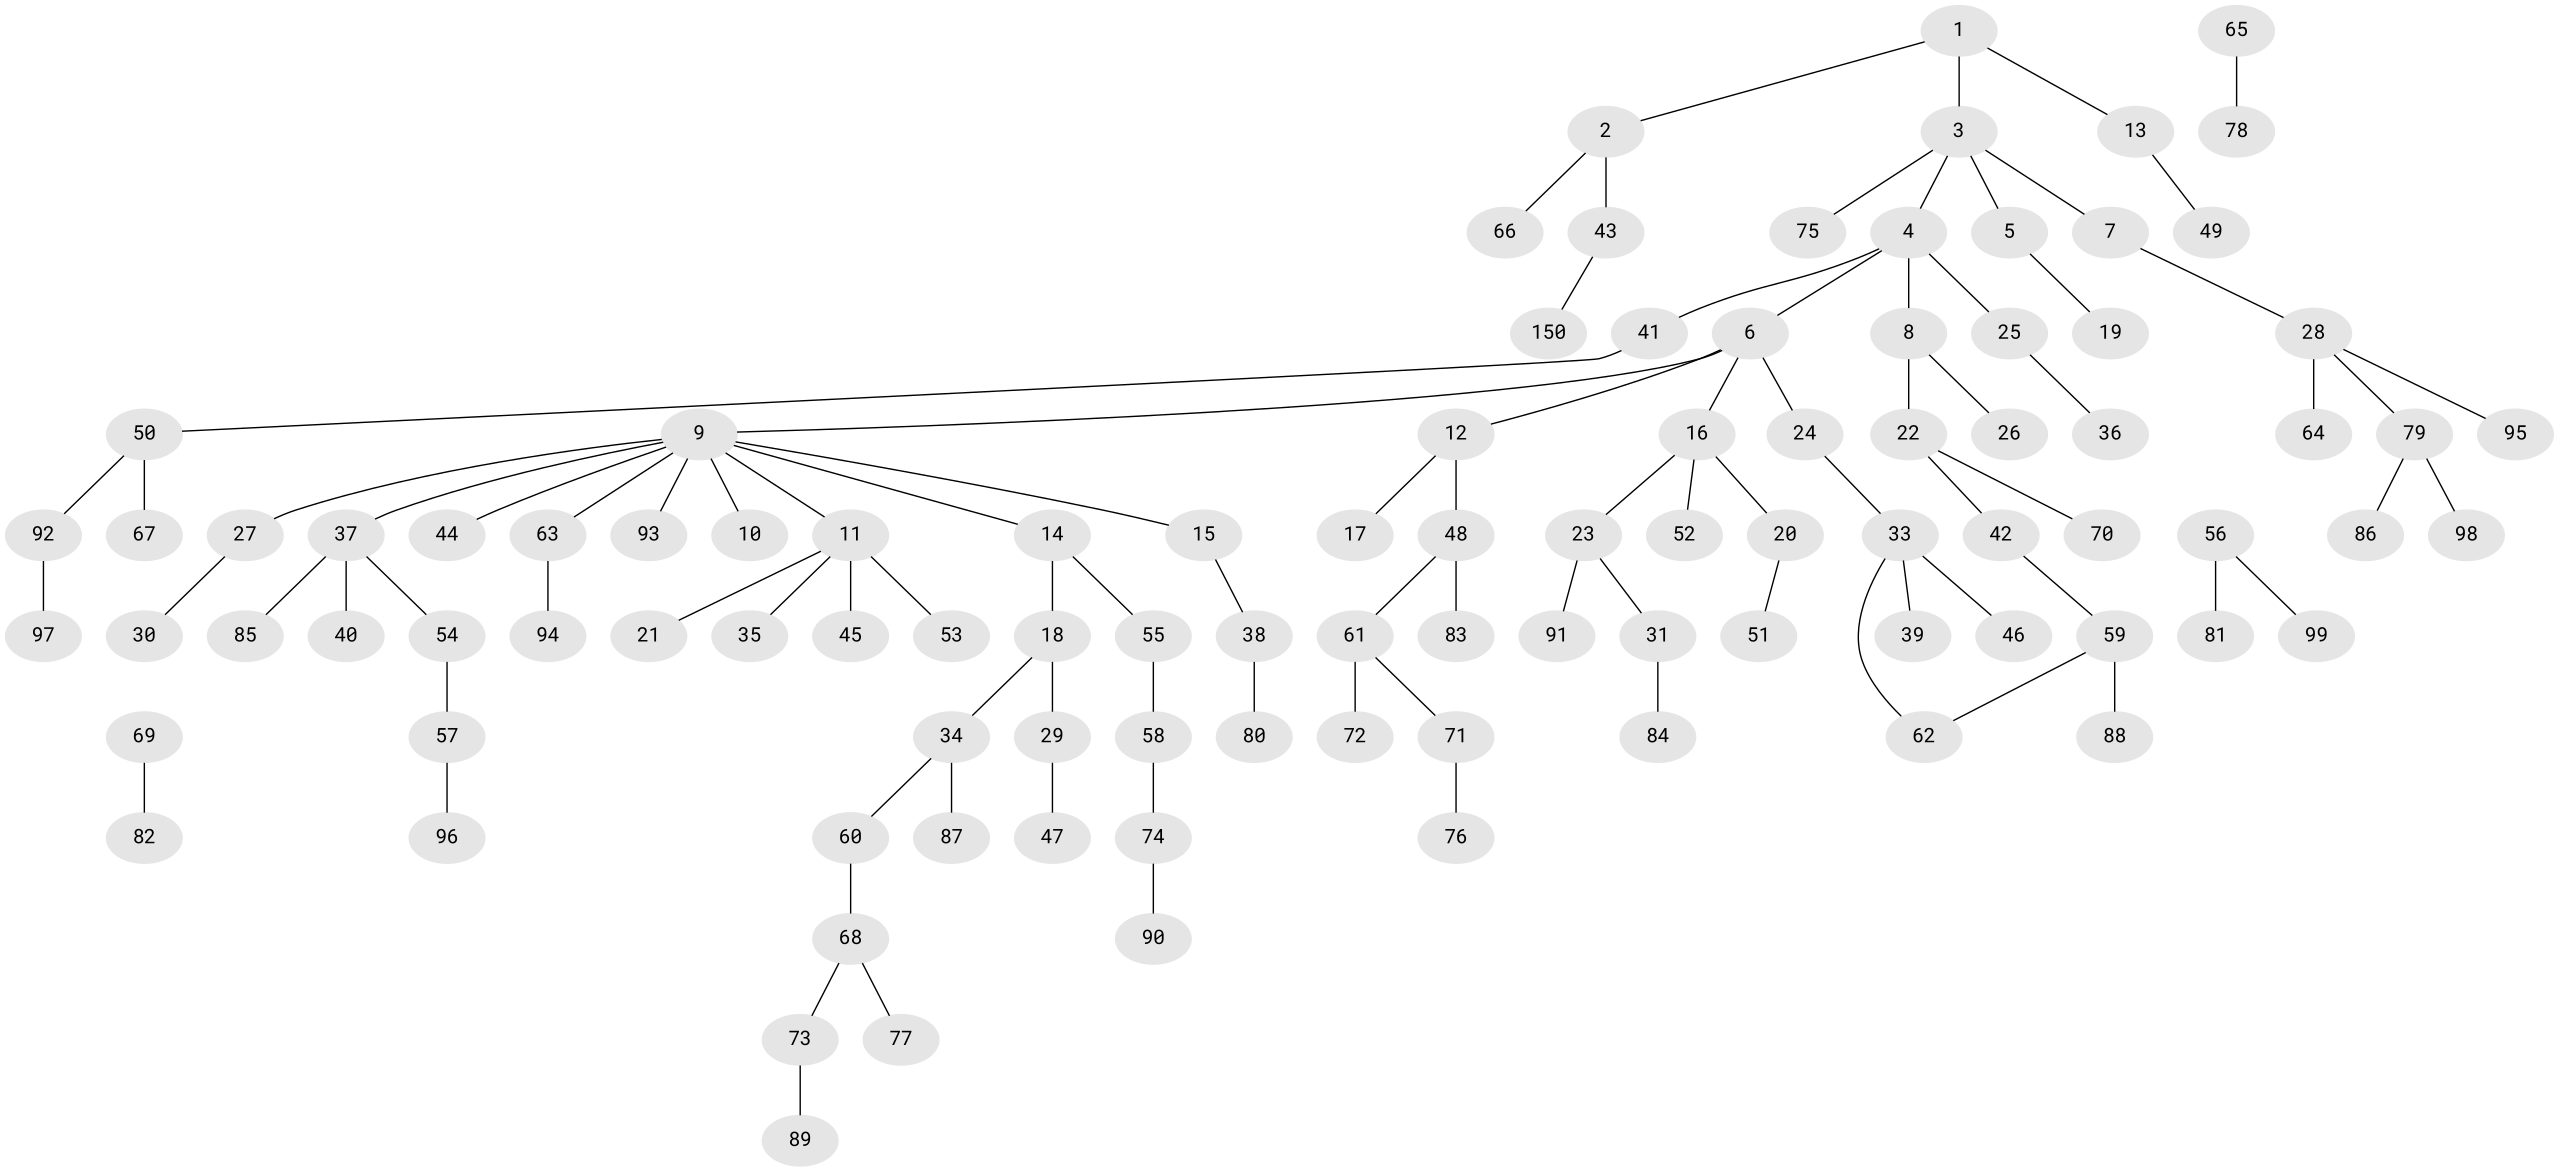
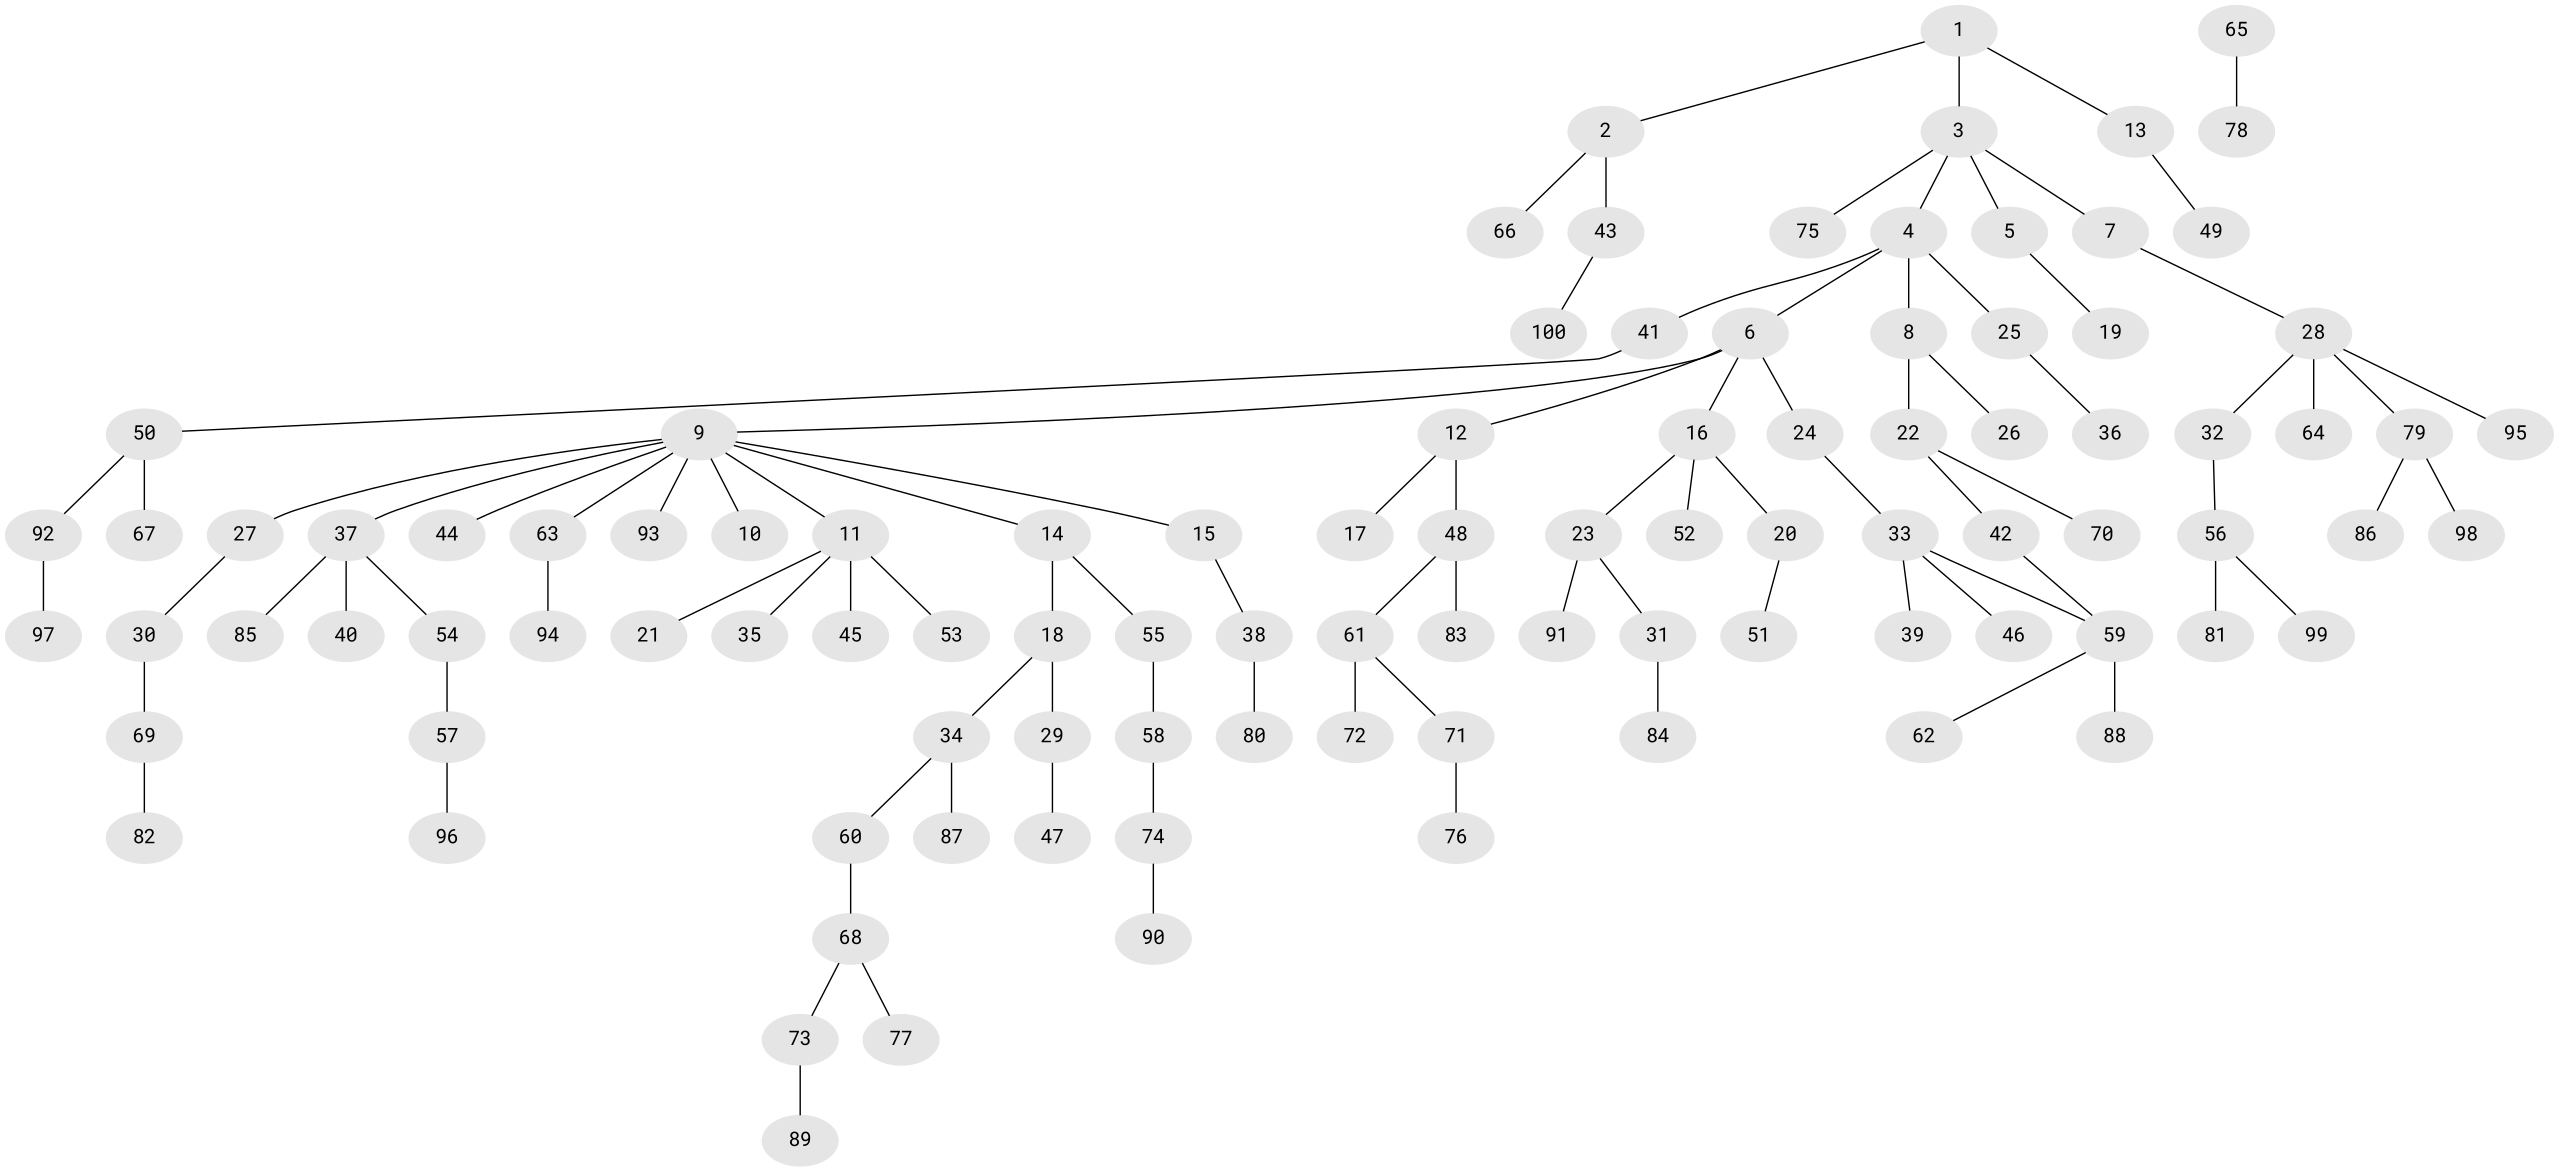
(1549, 334) -> (1549, 334)
none -> (2213, 434)
(1859, 641) -> (2007, 586)
none -> (144, 687)
